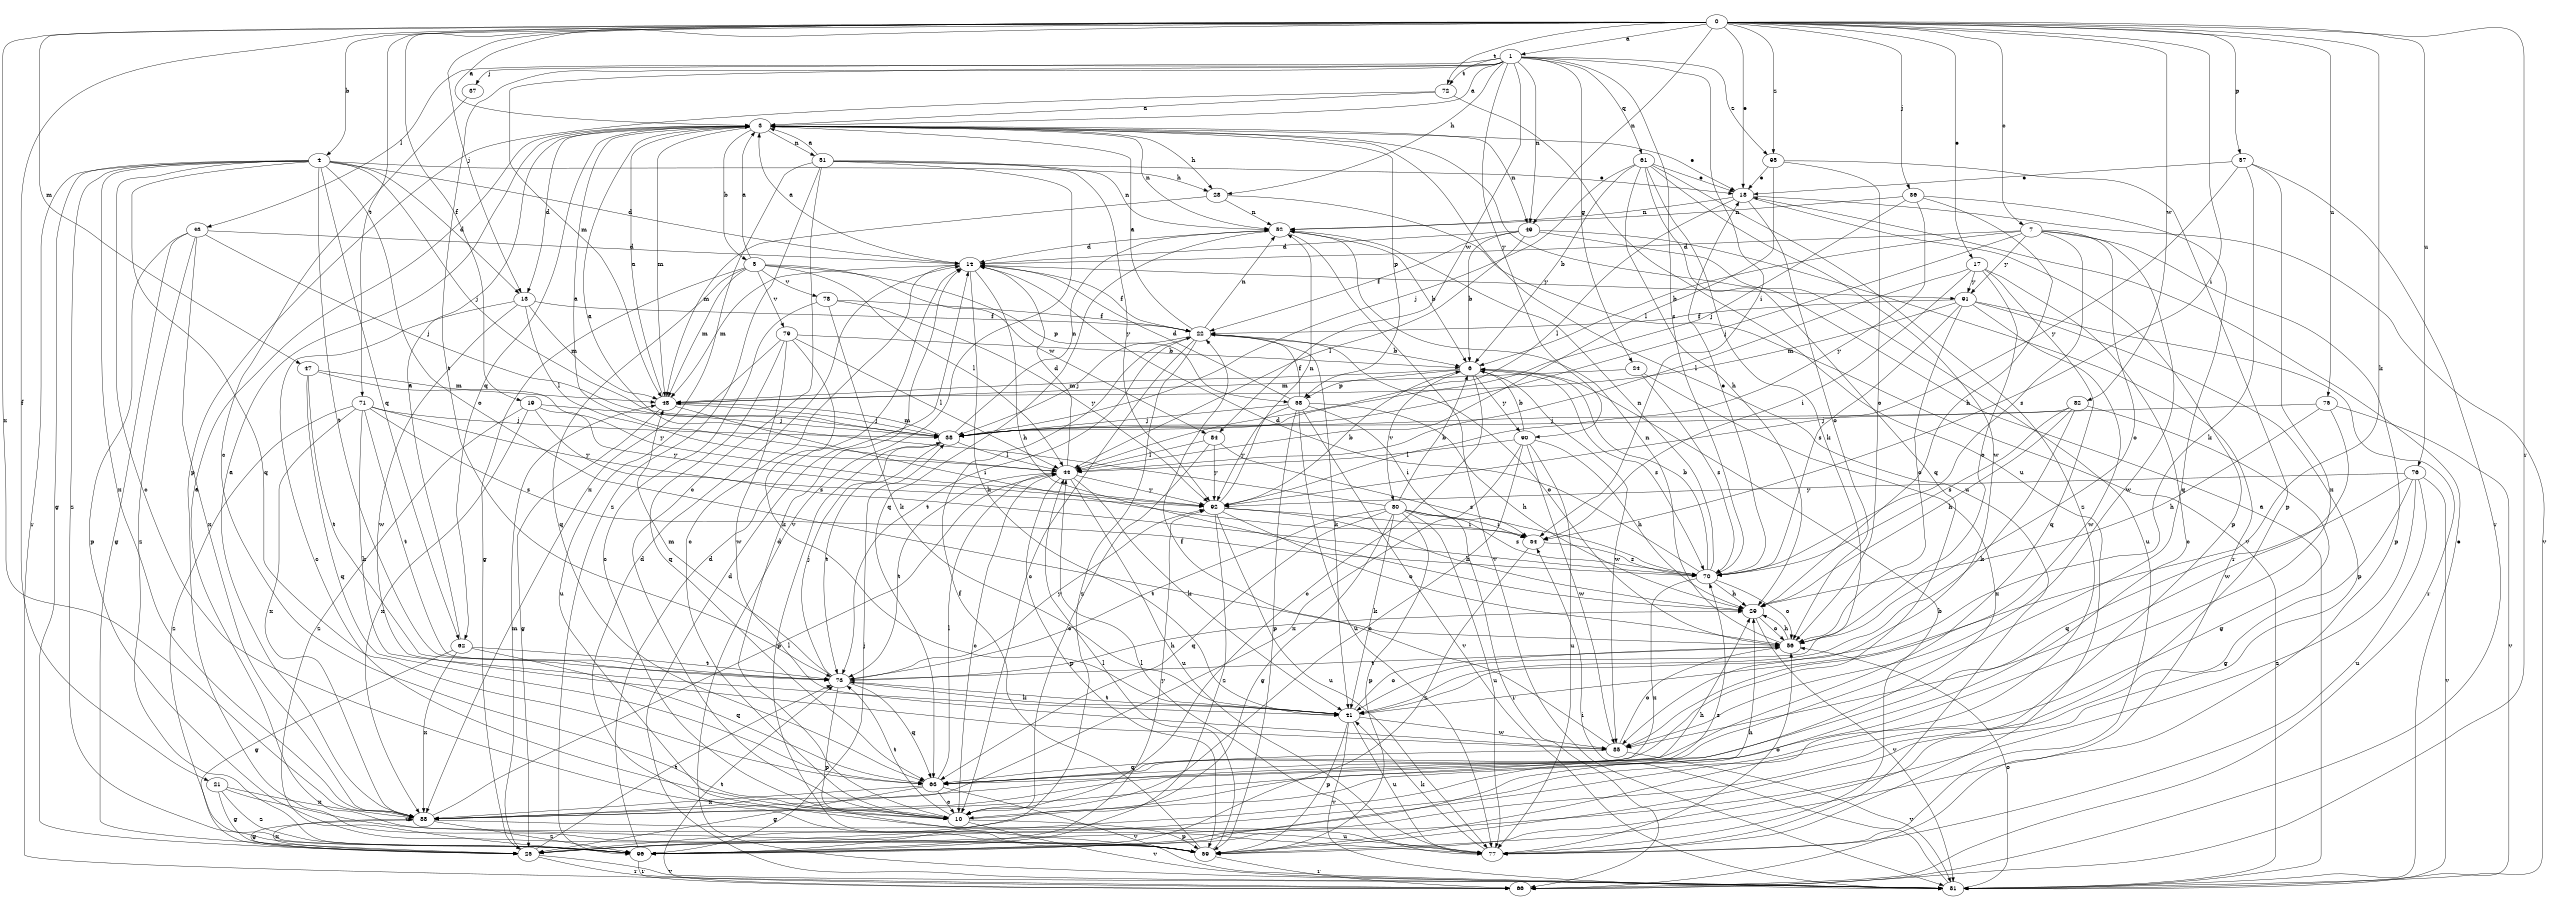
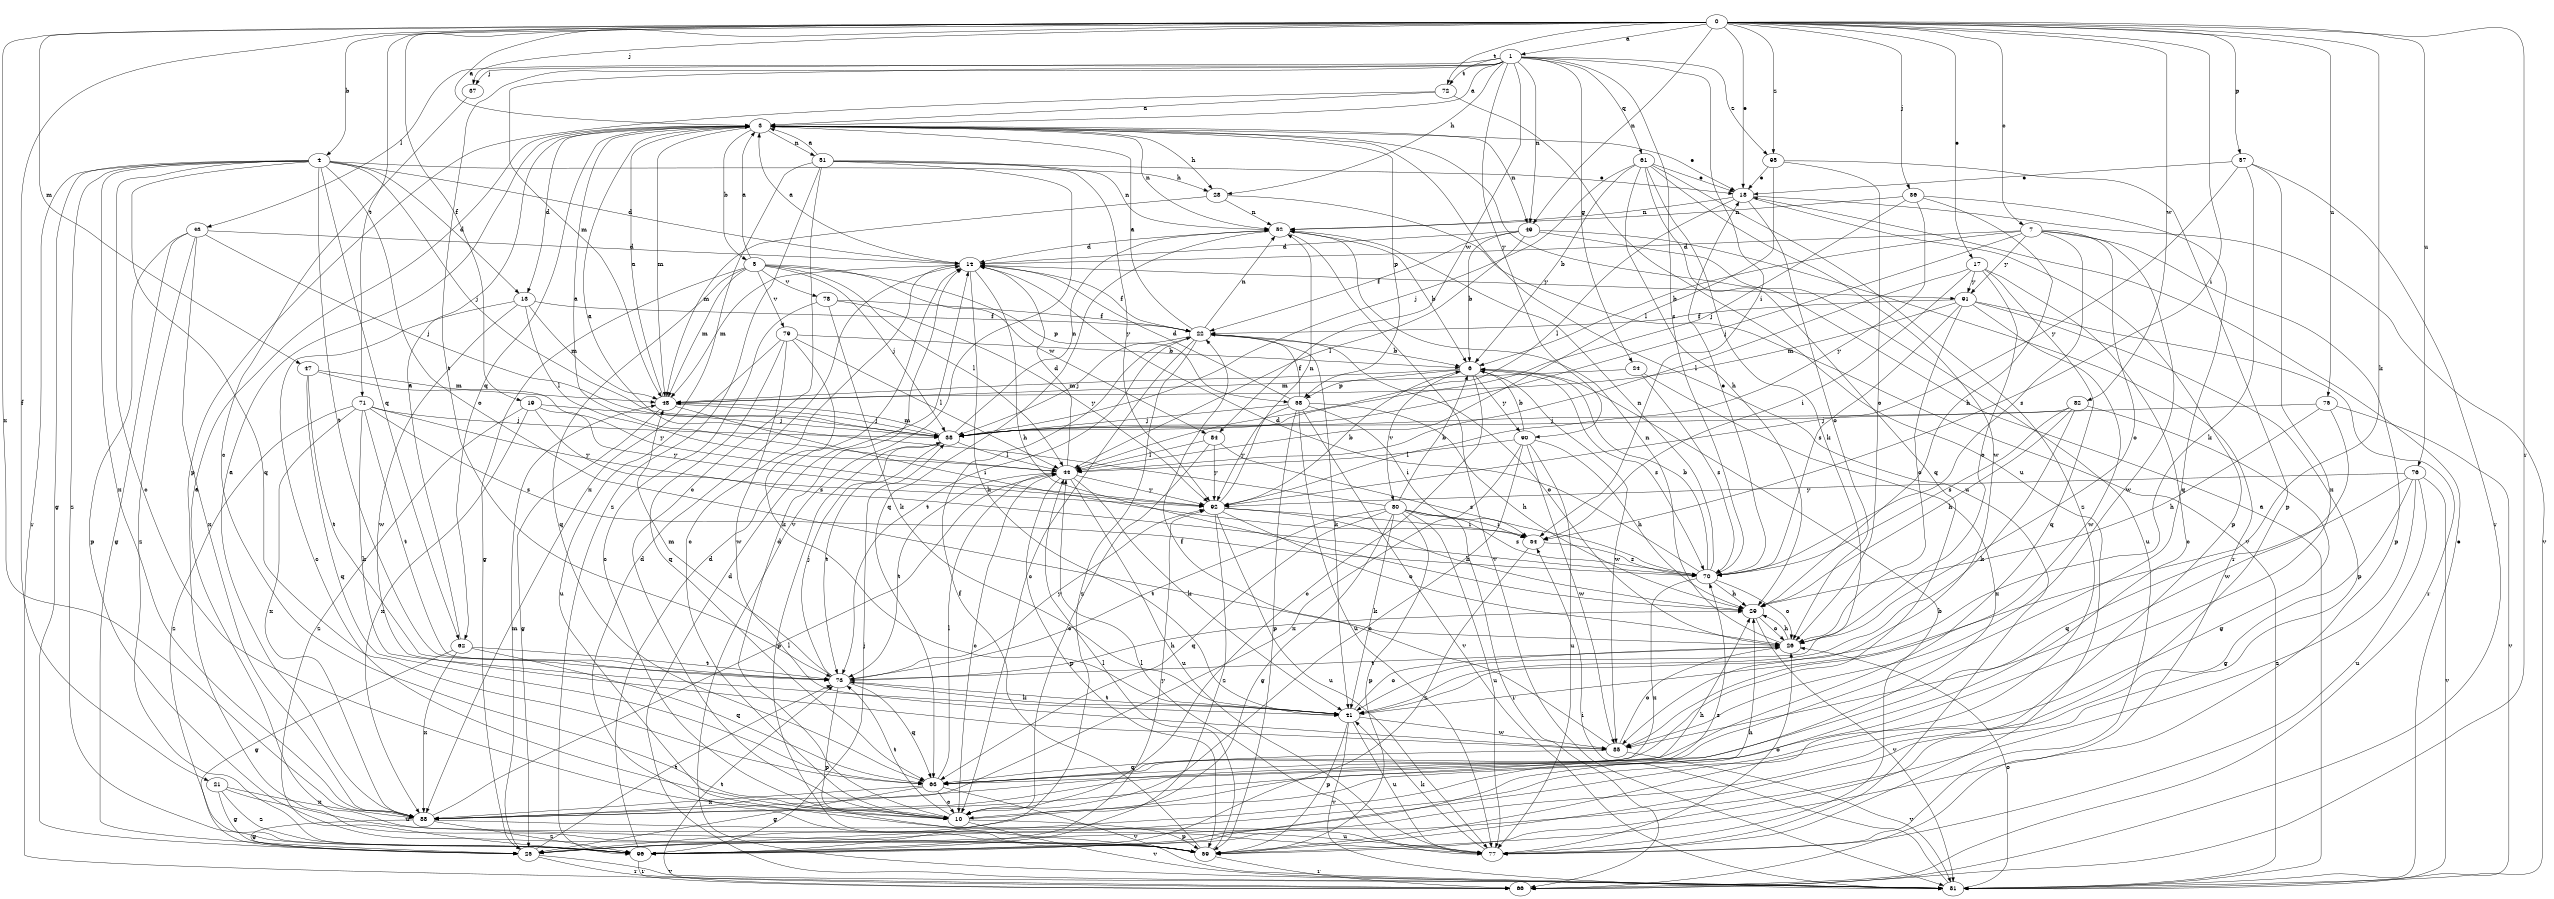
(957, 24) -> (1086, 32)
none -> (872, 325)
(1790, 646) -> (1790, 646)
(325, 847) -> none
